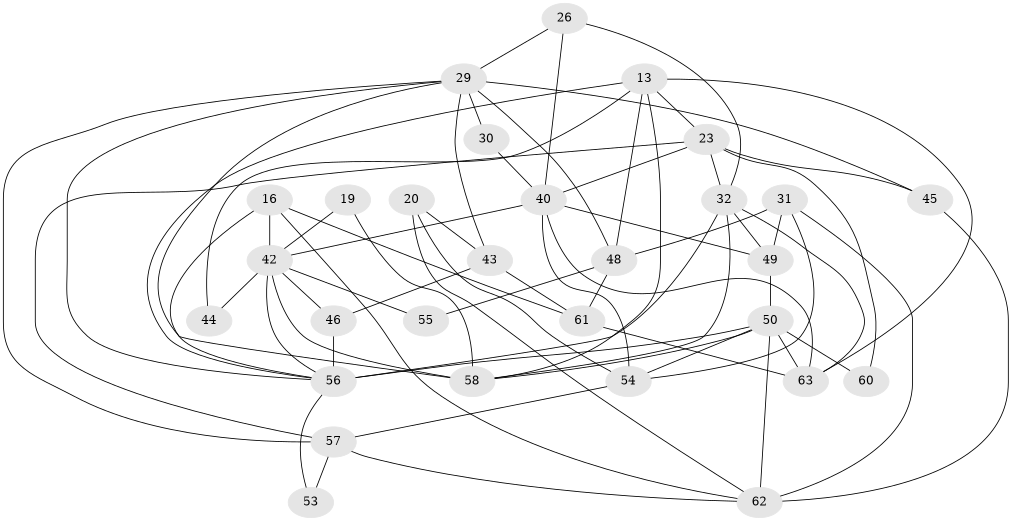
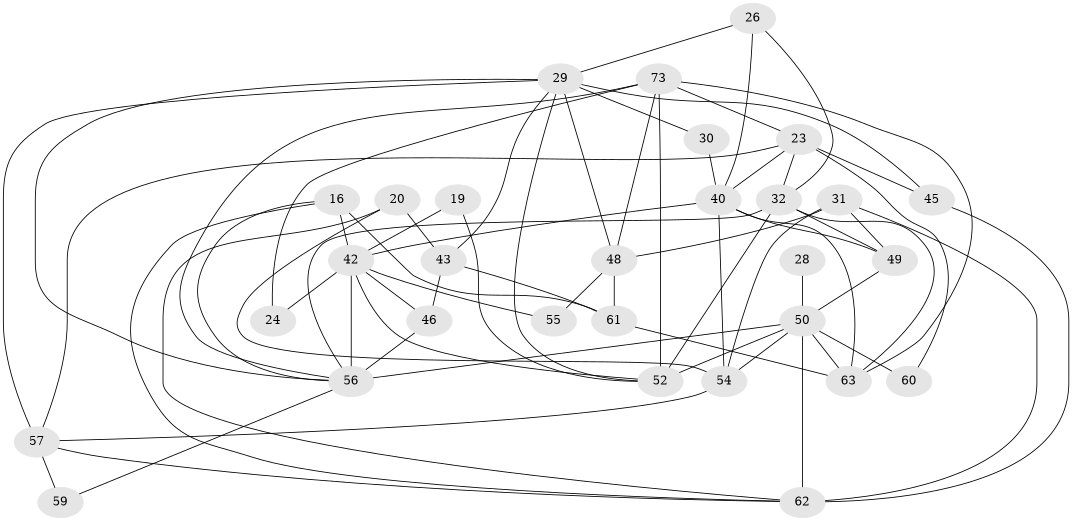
(644, 79) -> (659, 79)
none -> (802, 260)
(209, 321) -> (273, 321)
(472, 381) -> (660, 381)
(311, 502) -> (60, 502)
